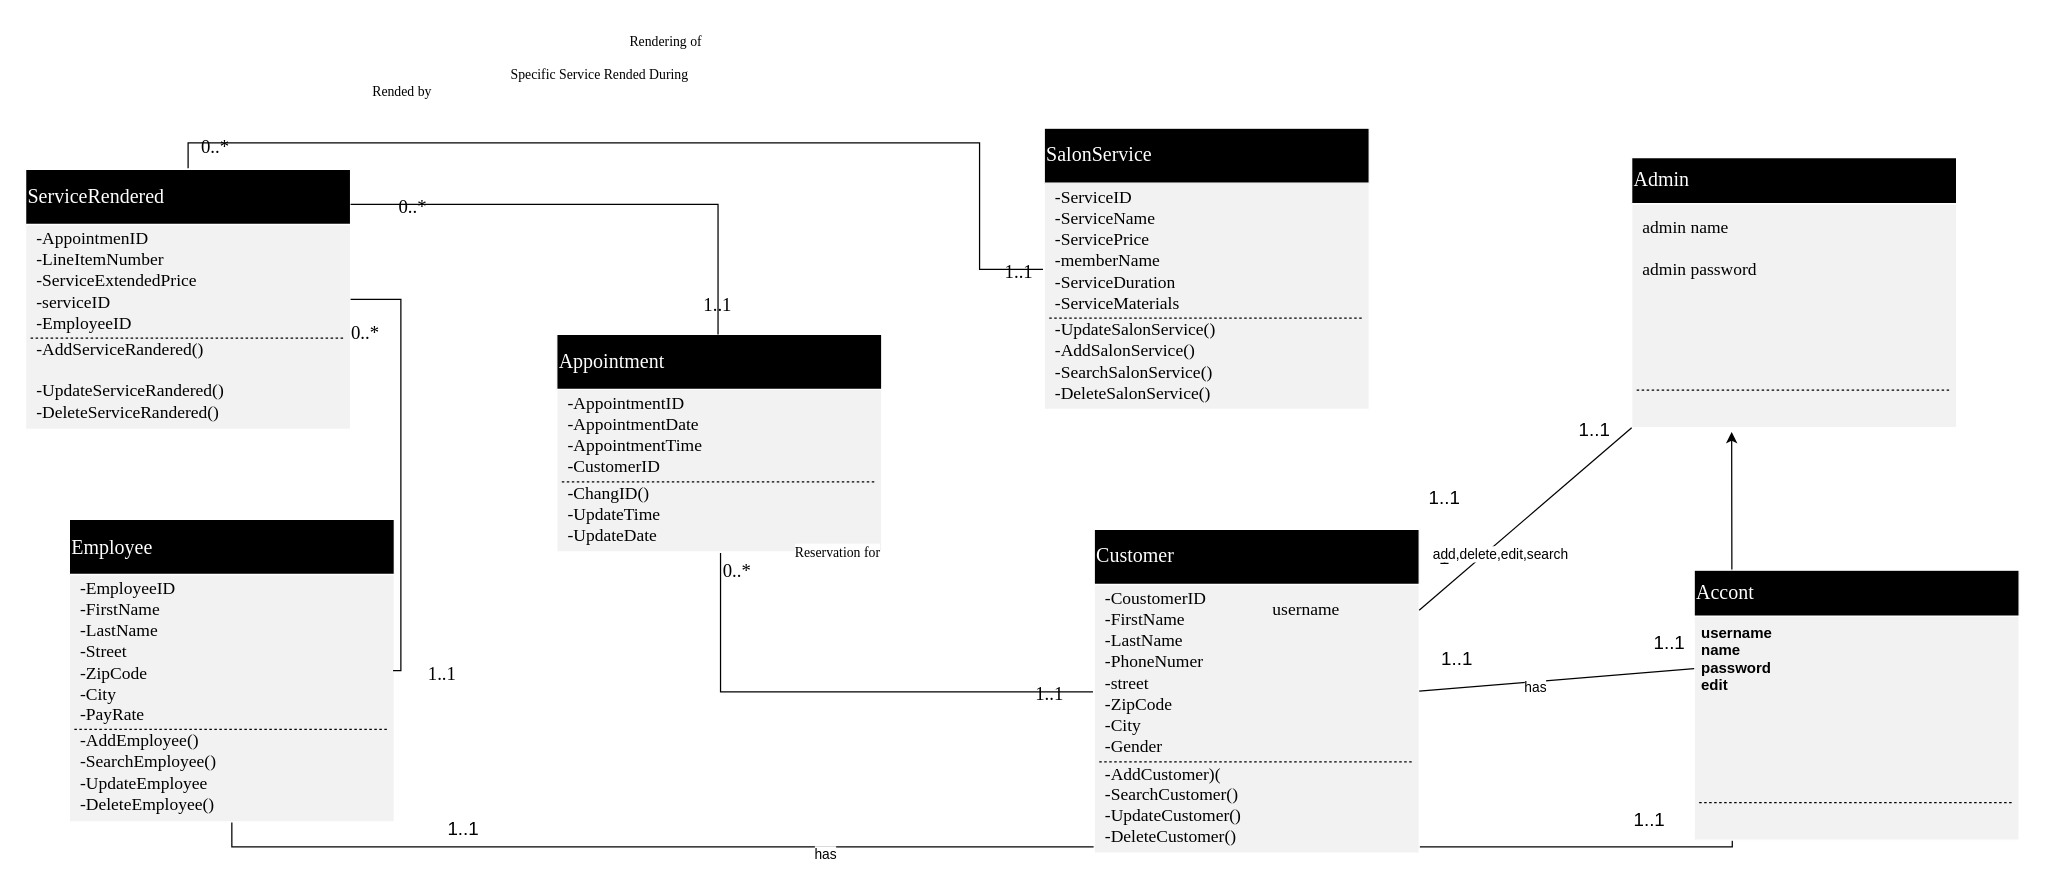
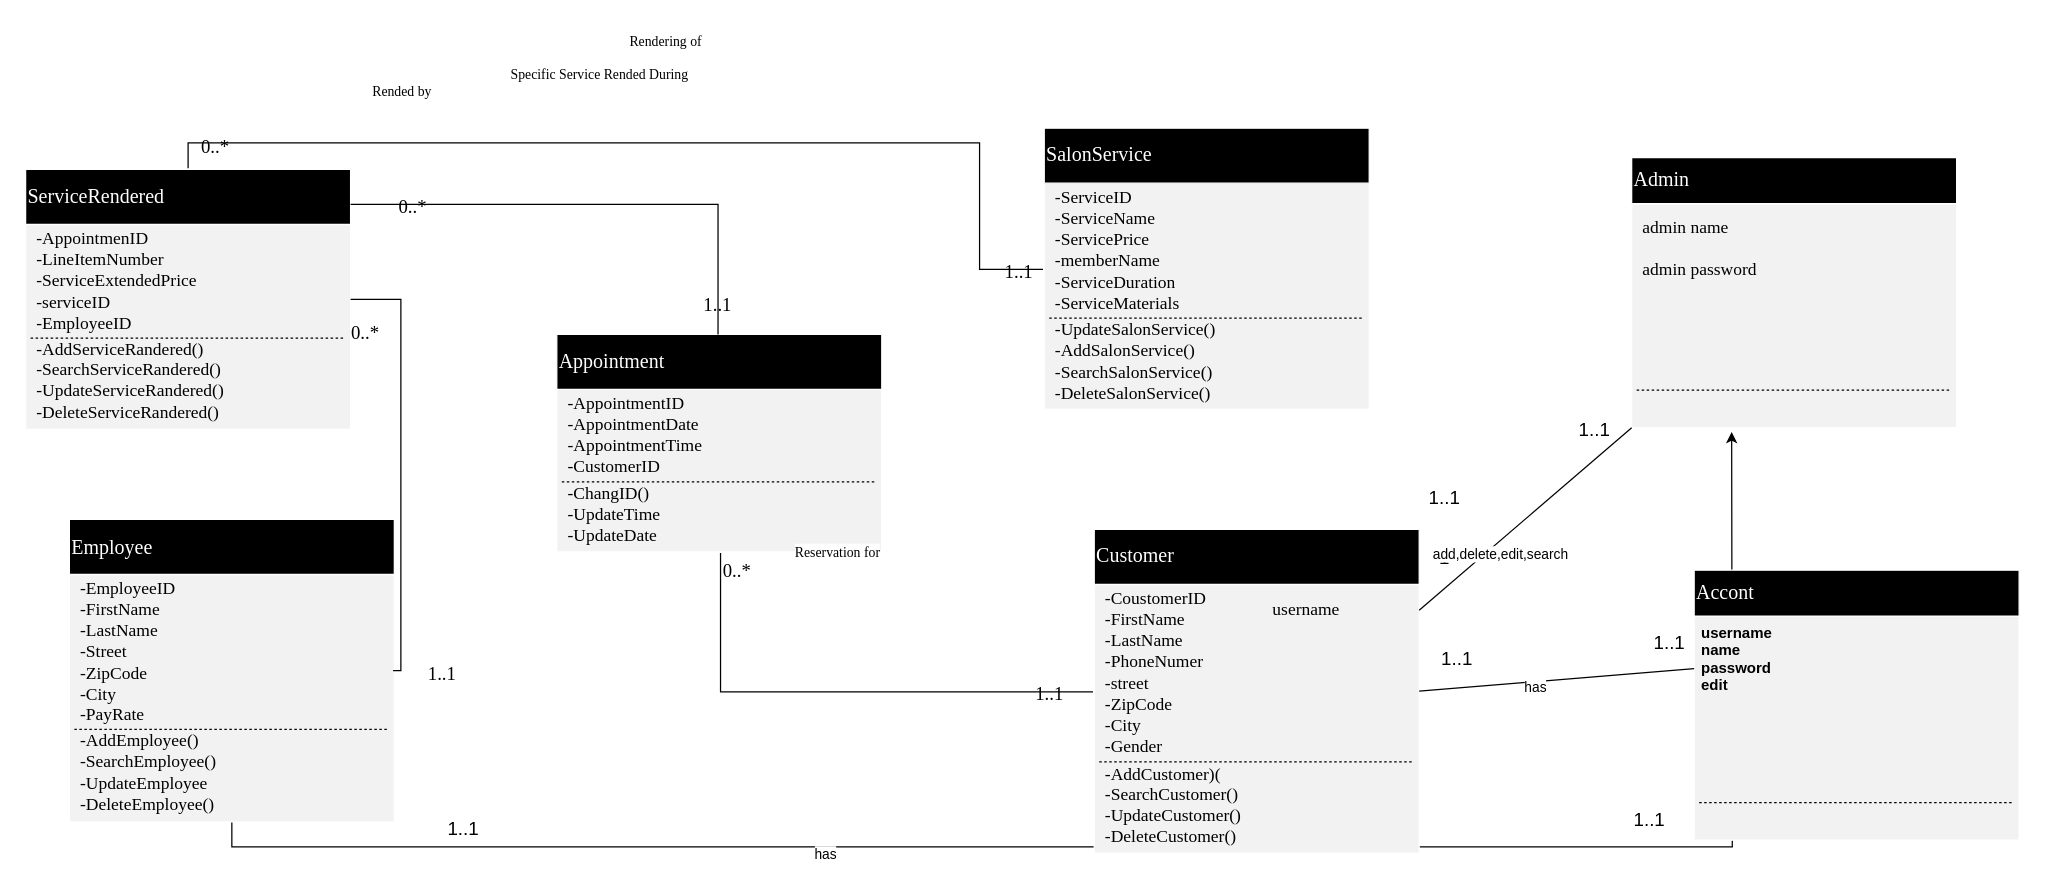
none -> (188, 371)
